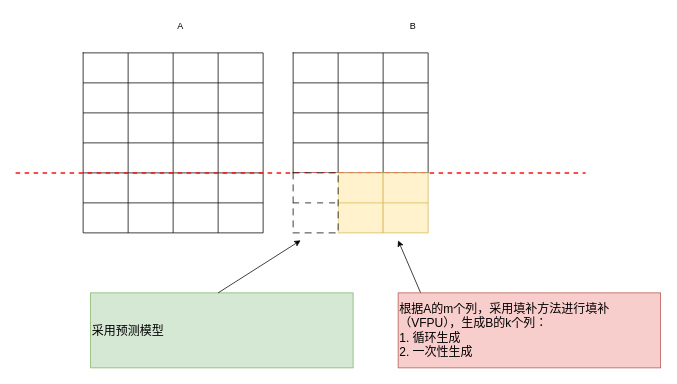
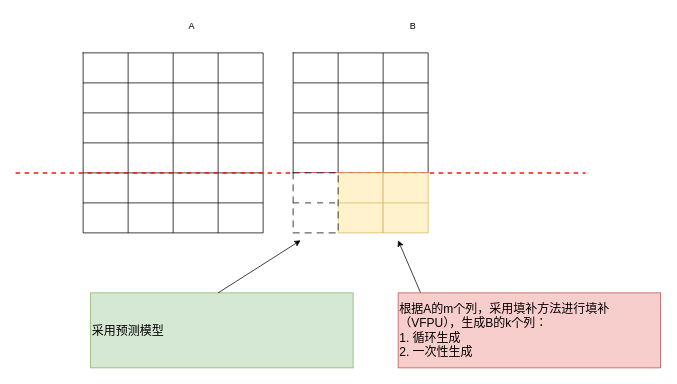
(180, 27) -> (192, 27)
